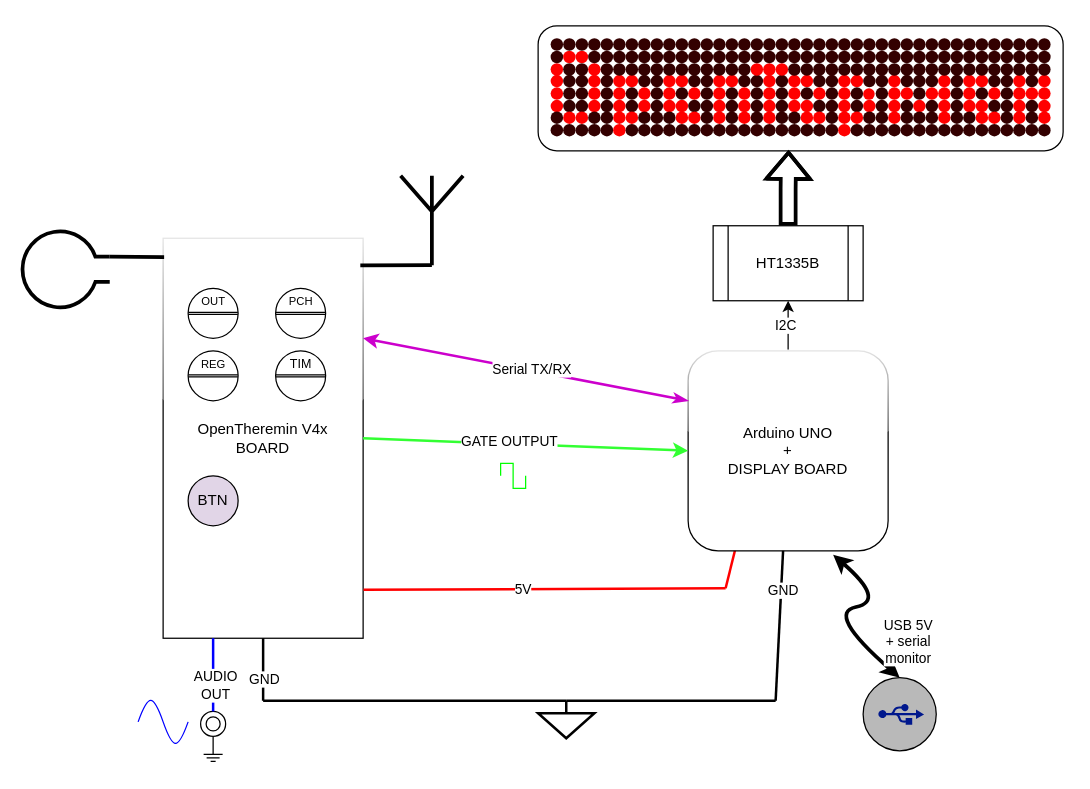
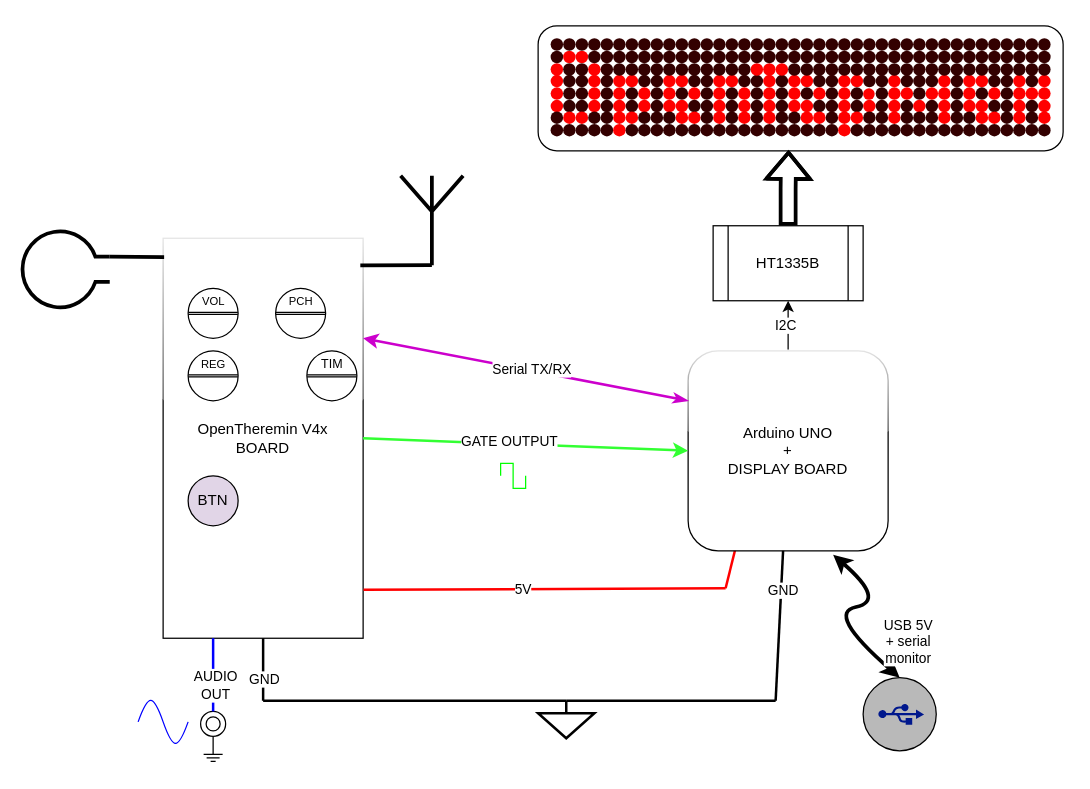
(214, 313) -> (214, 313)
(301, 376) -> (332, 376)
